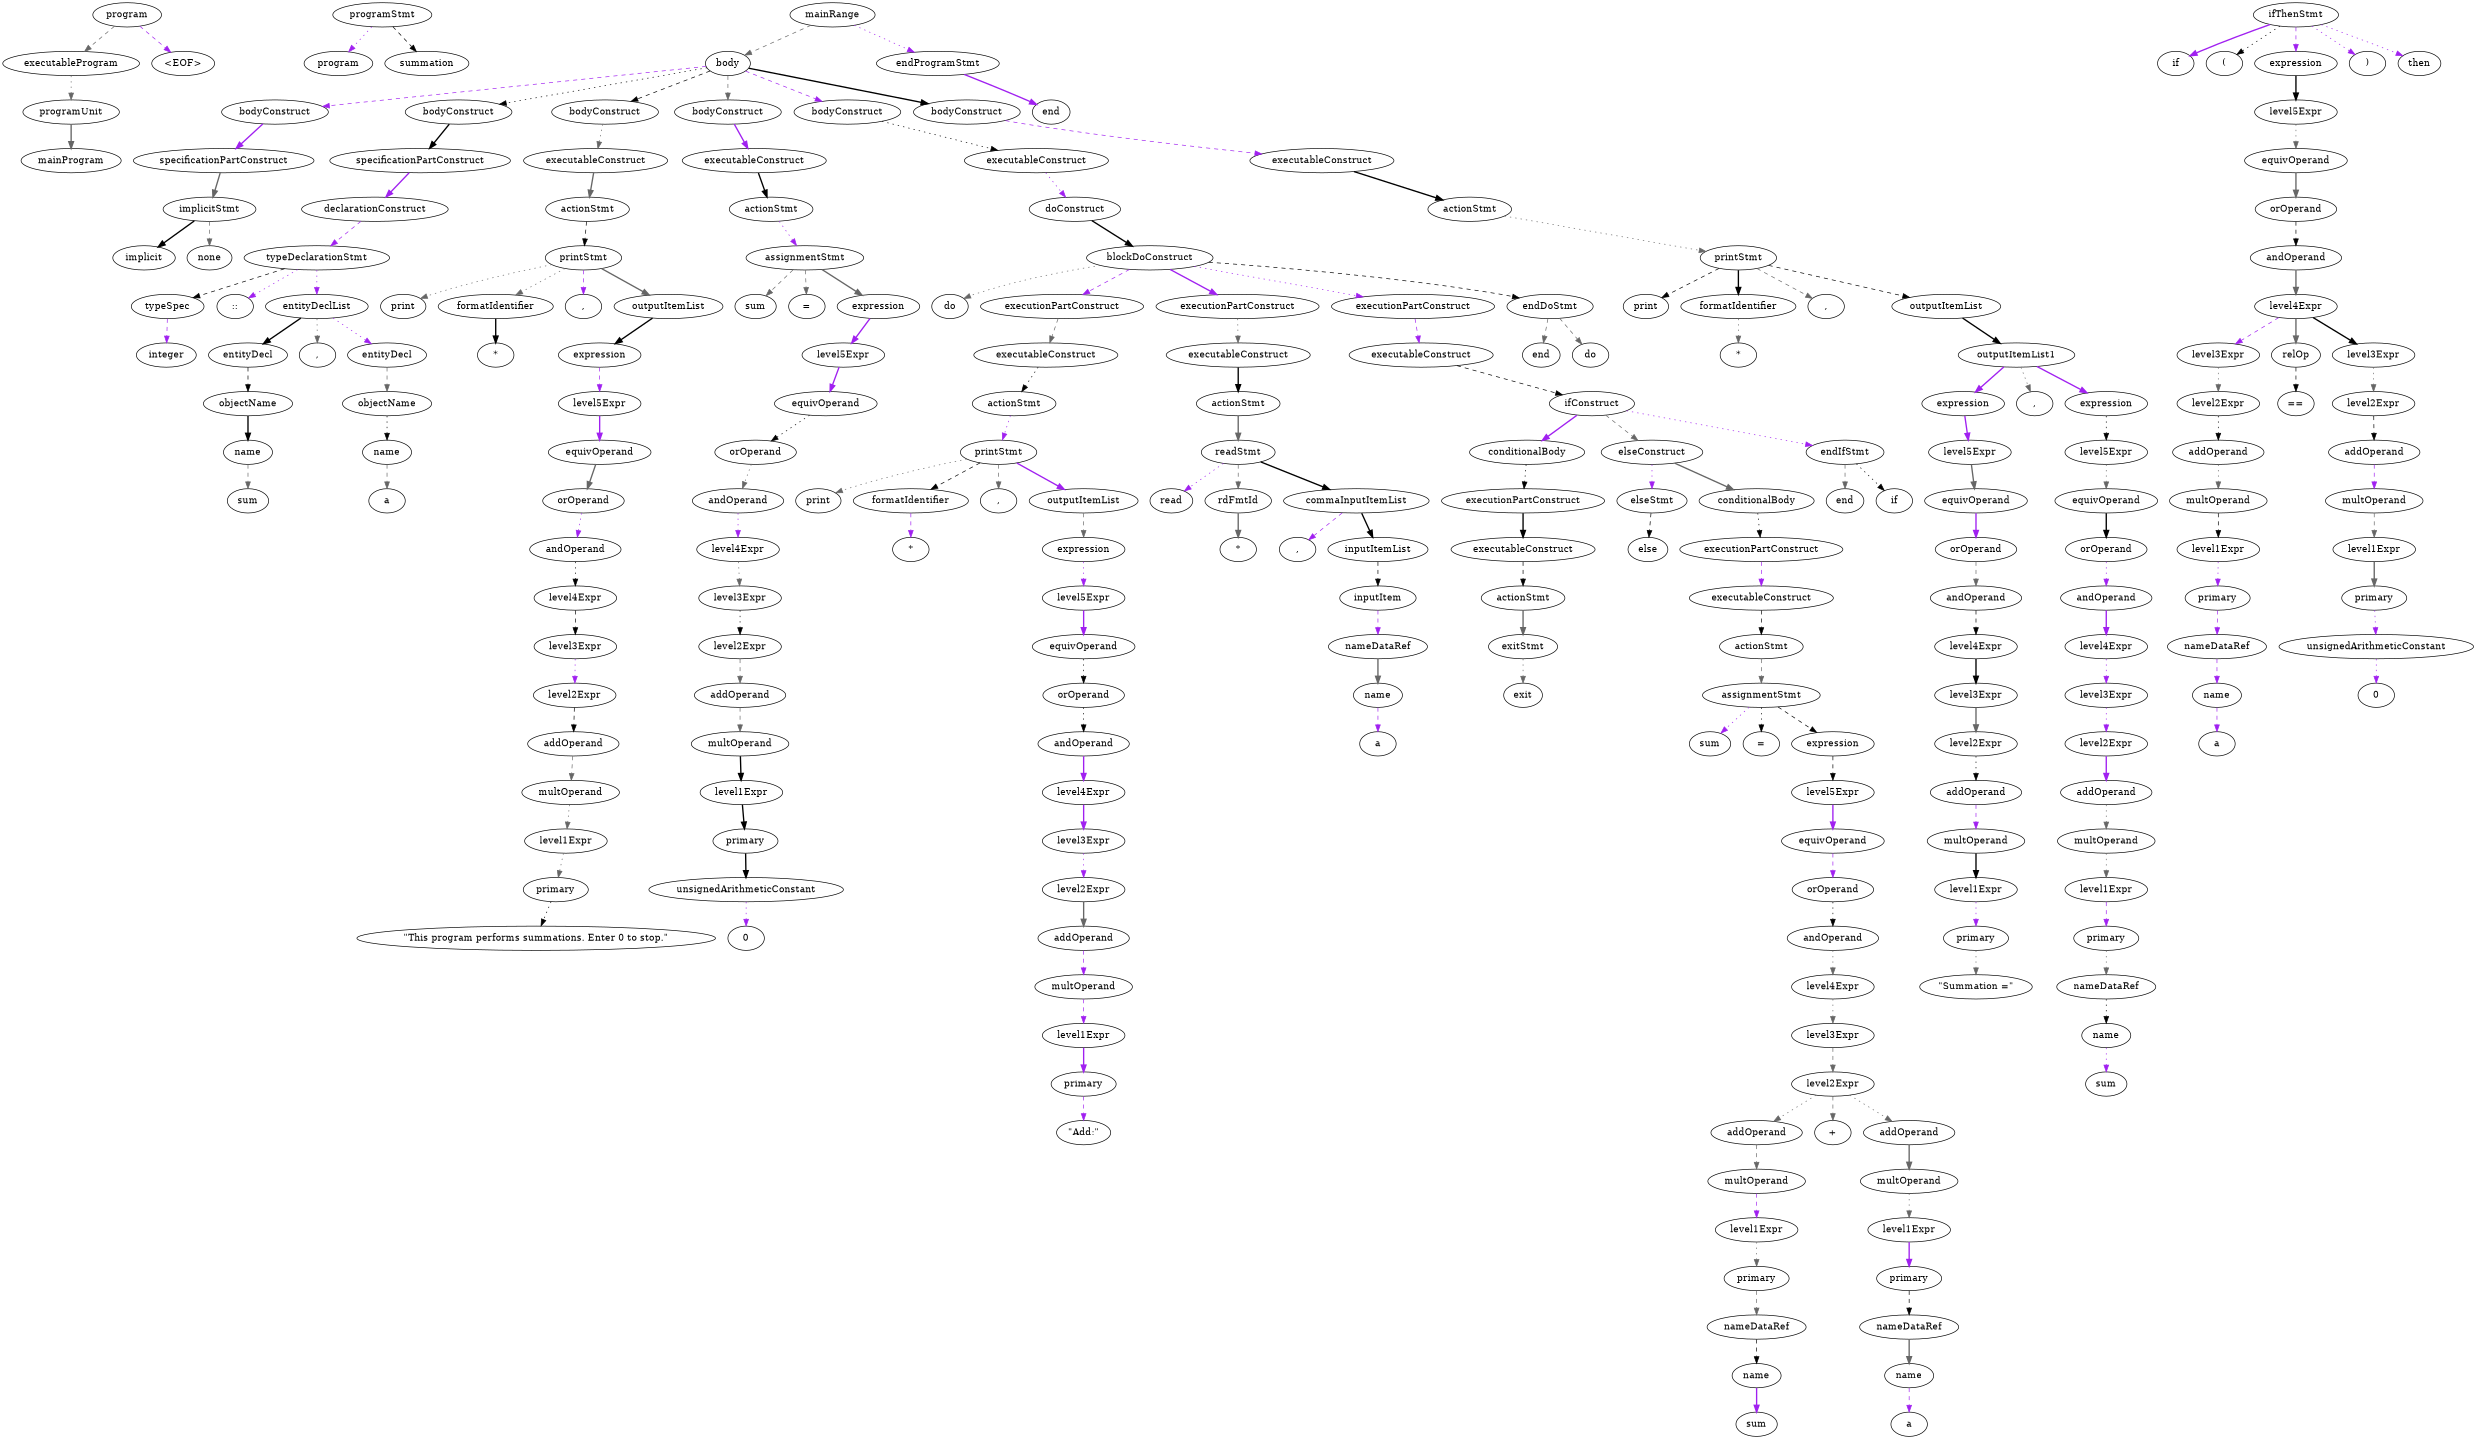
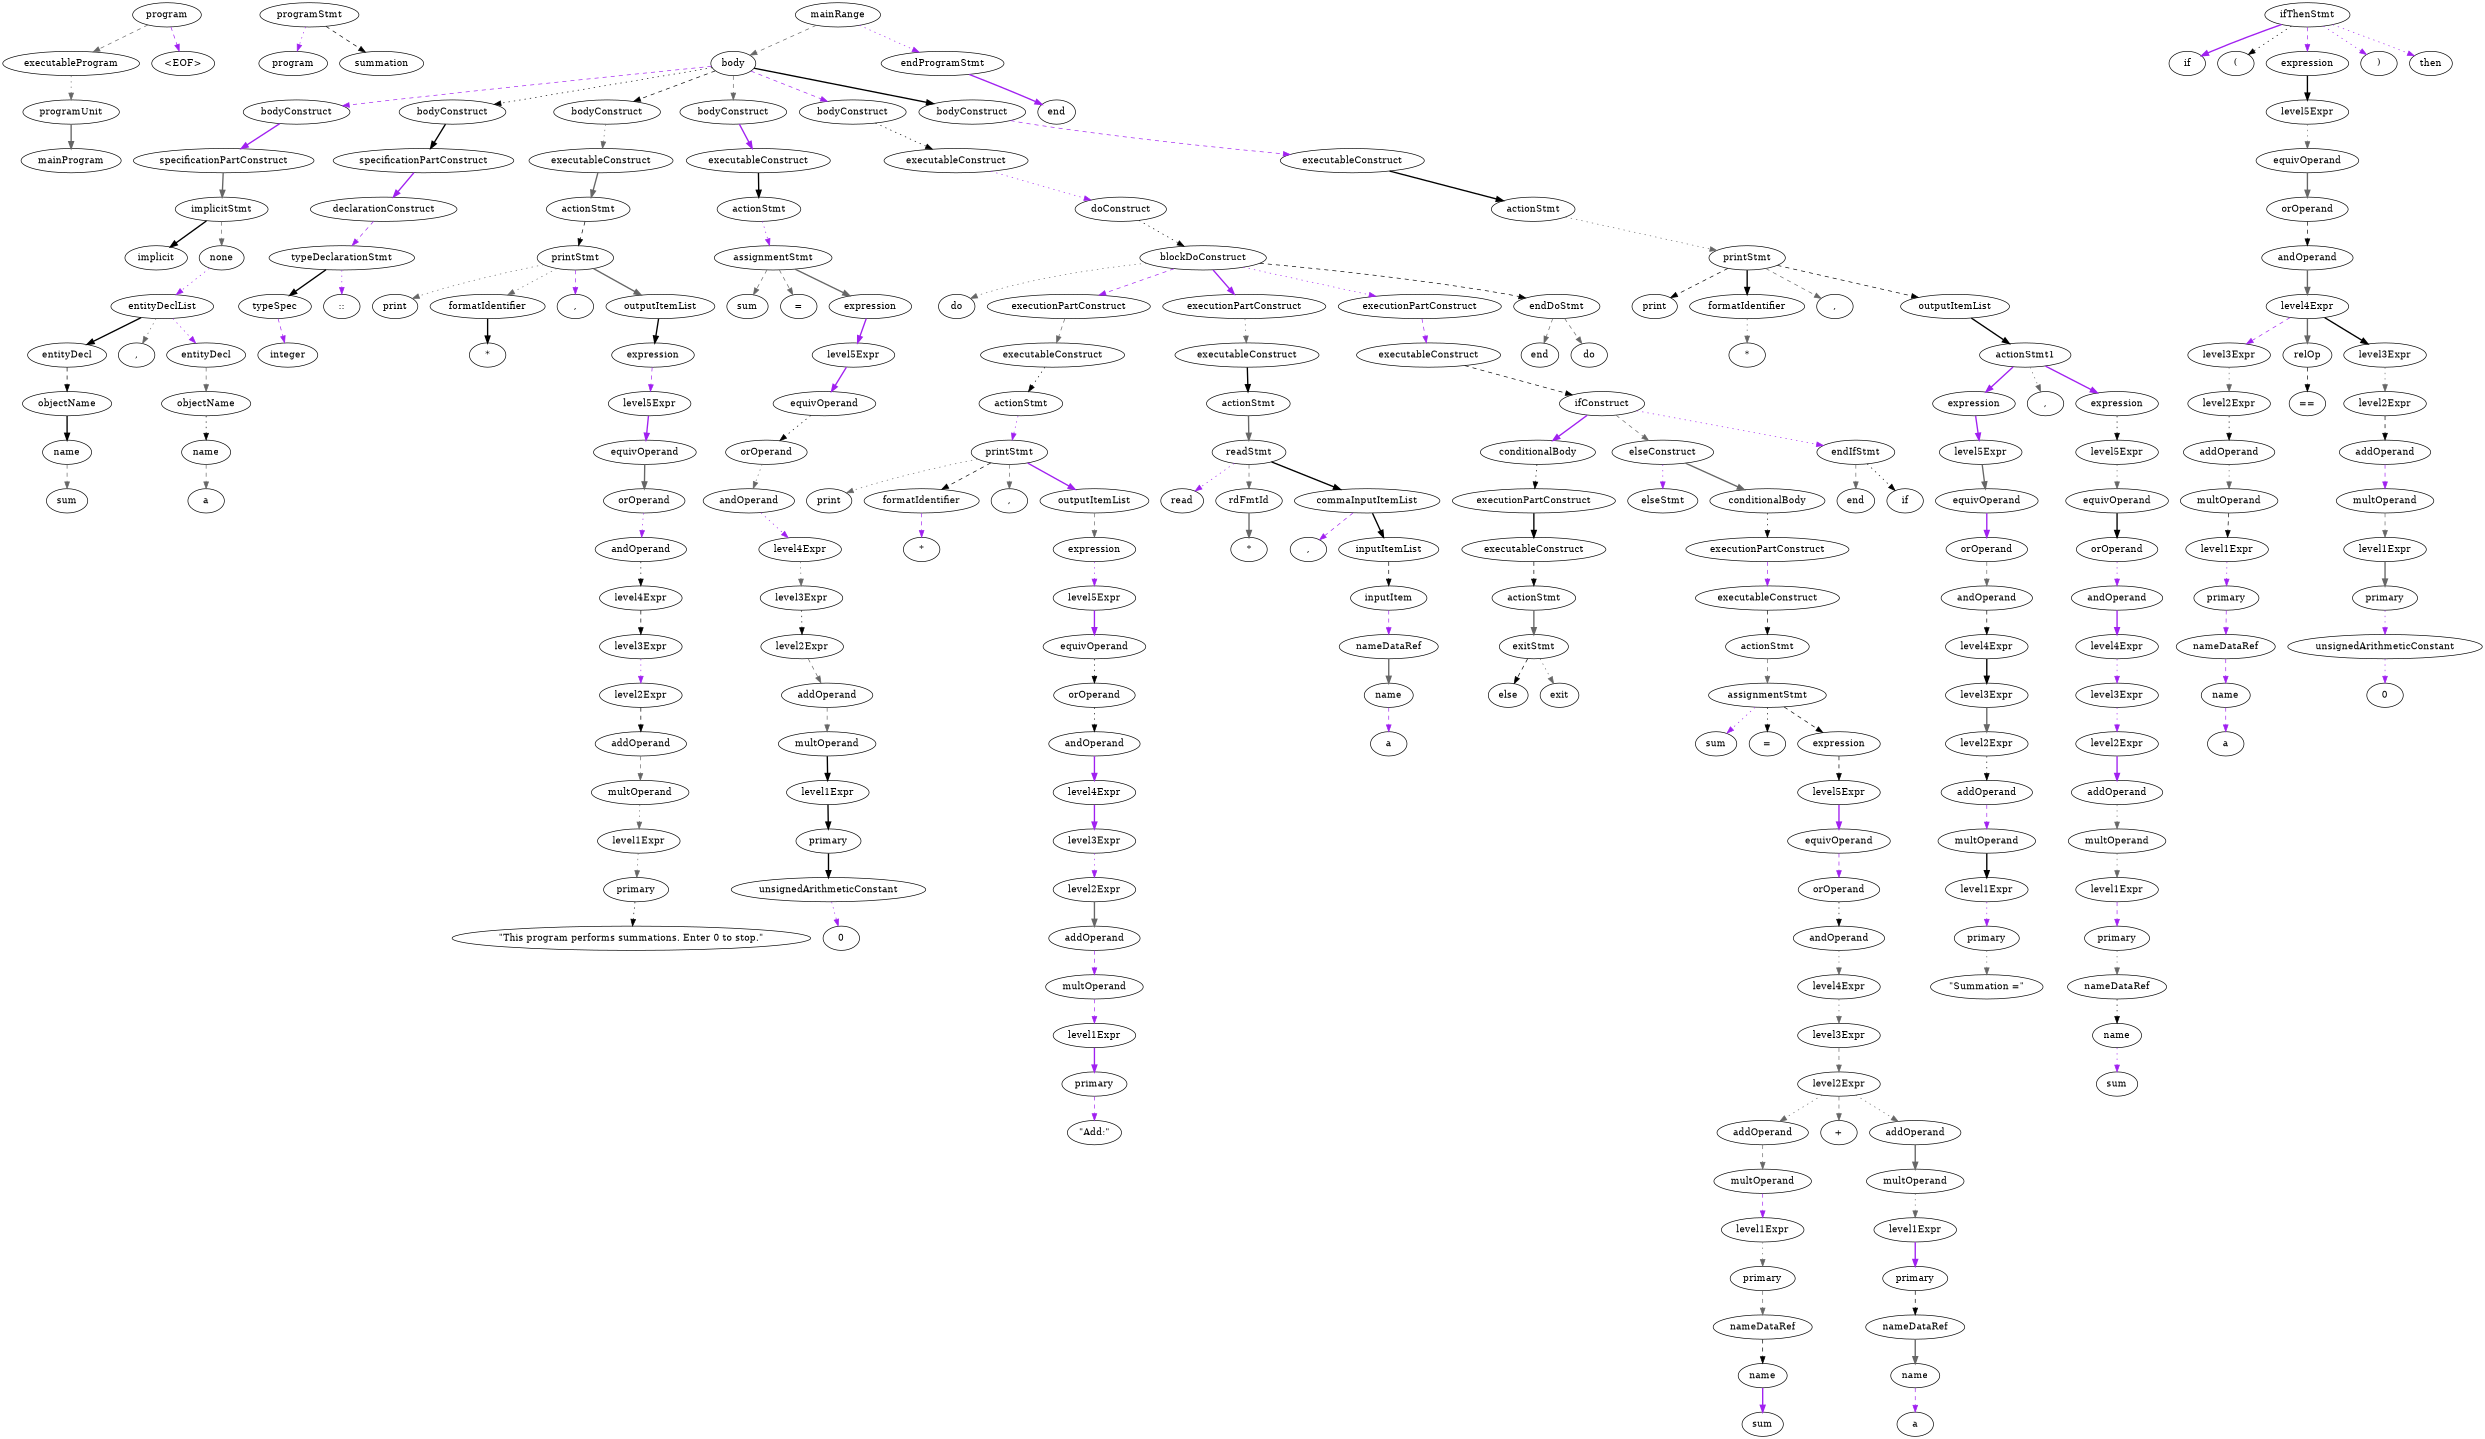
(1109, 232) -> (1159, 232)
(317, 279) -> (196, 279)
(242, 282) -> (311, 281)
(2016, 355) -> (2025, 355)
(1650, 522) -> (1523, 668)
